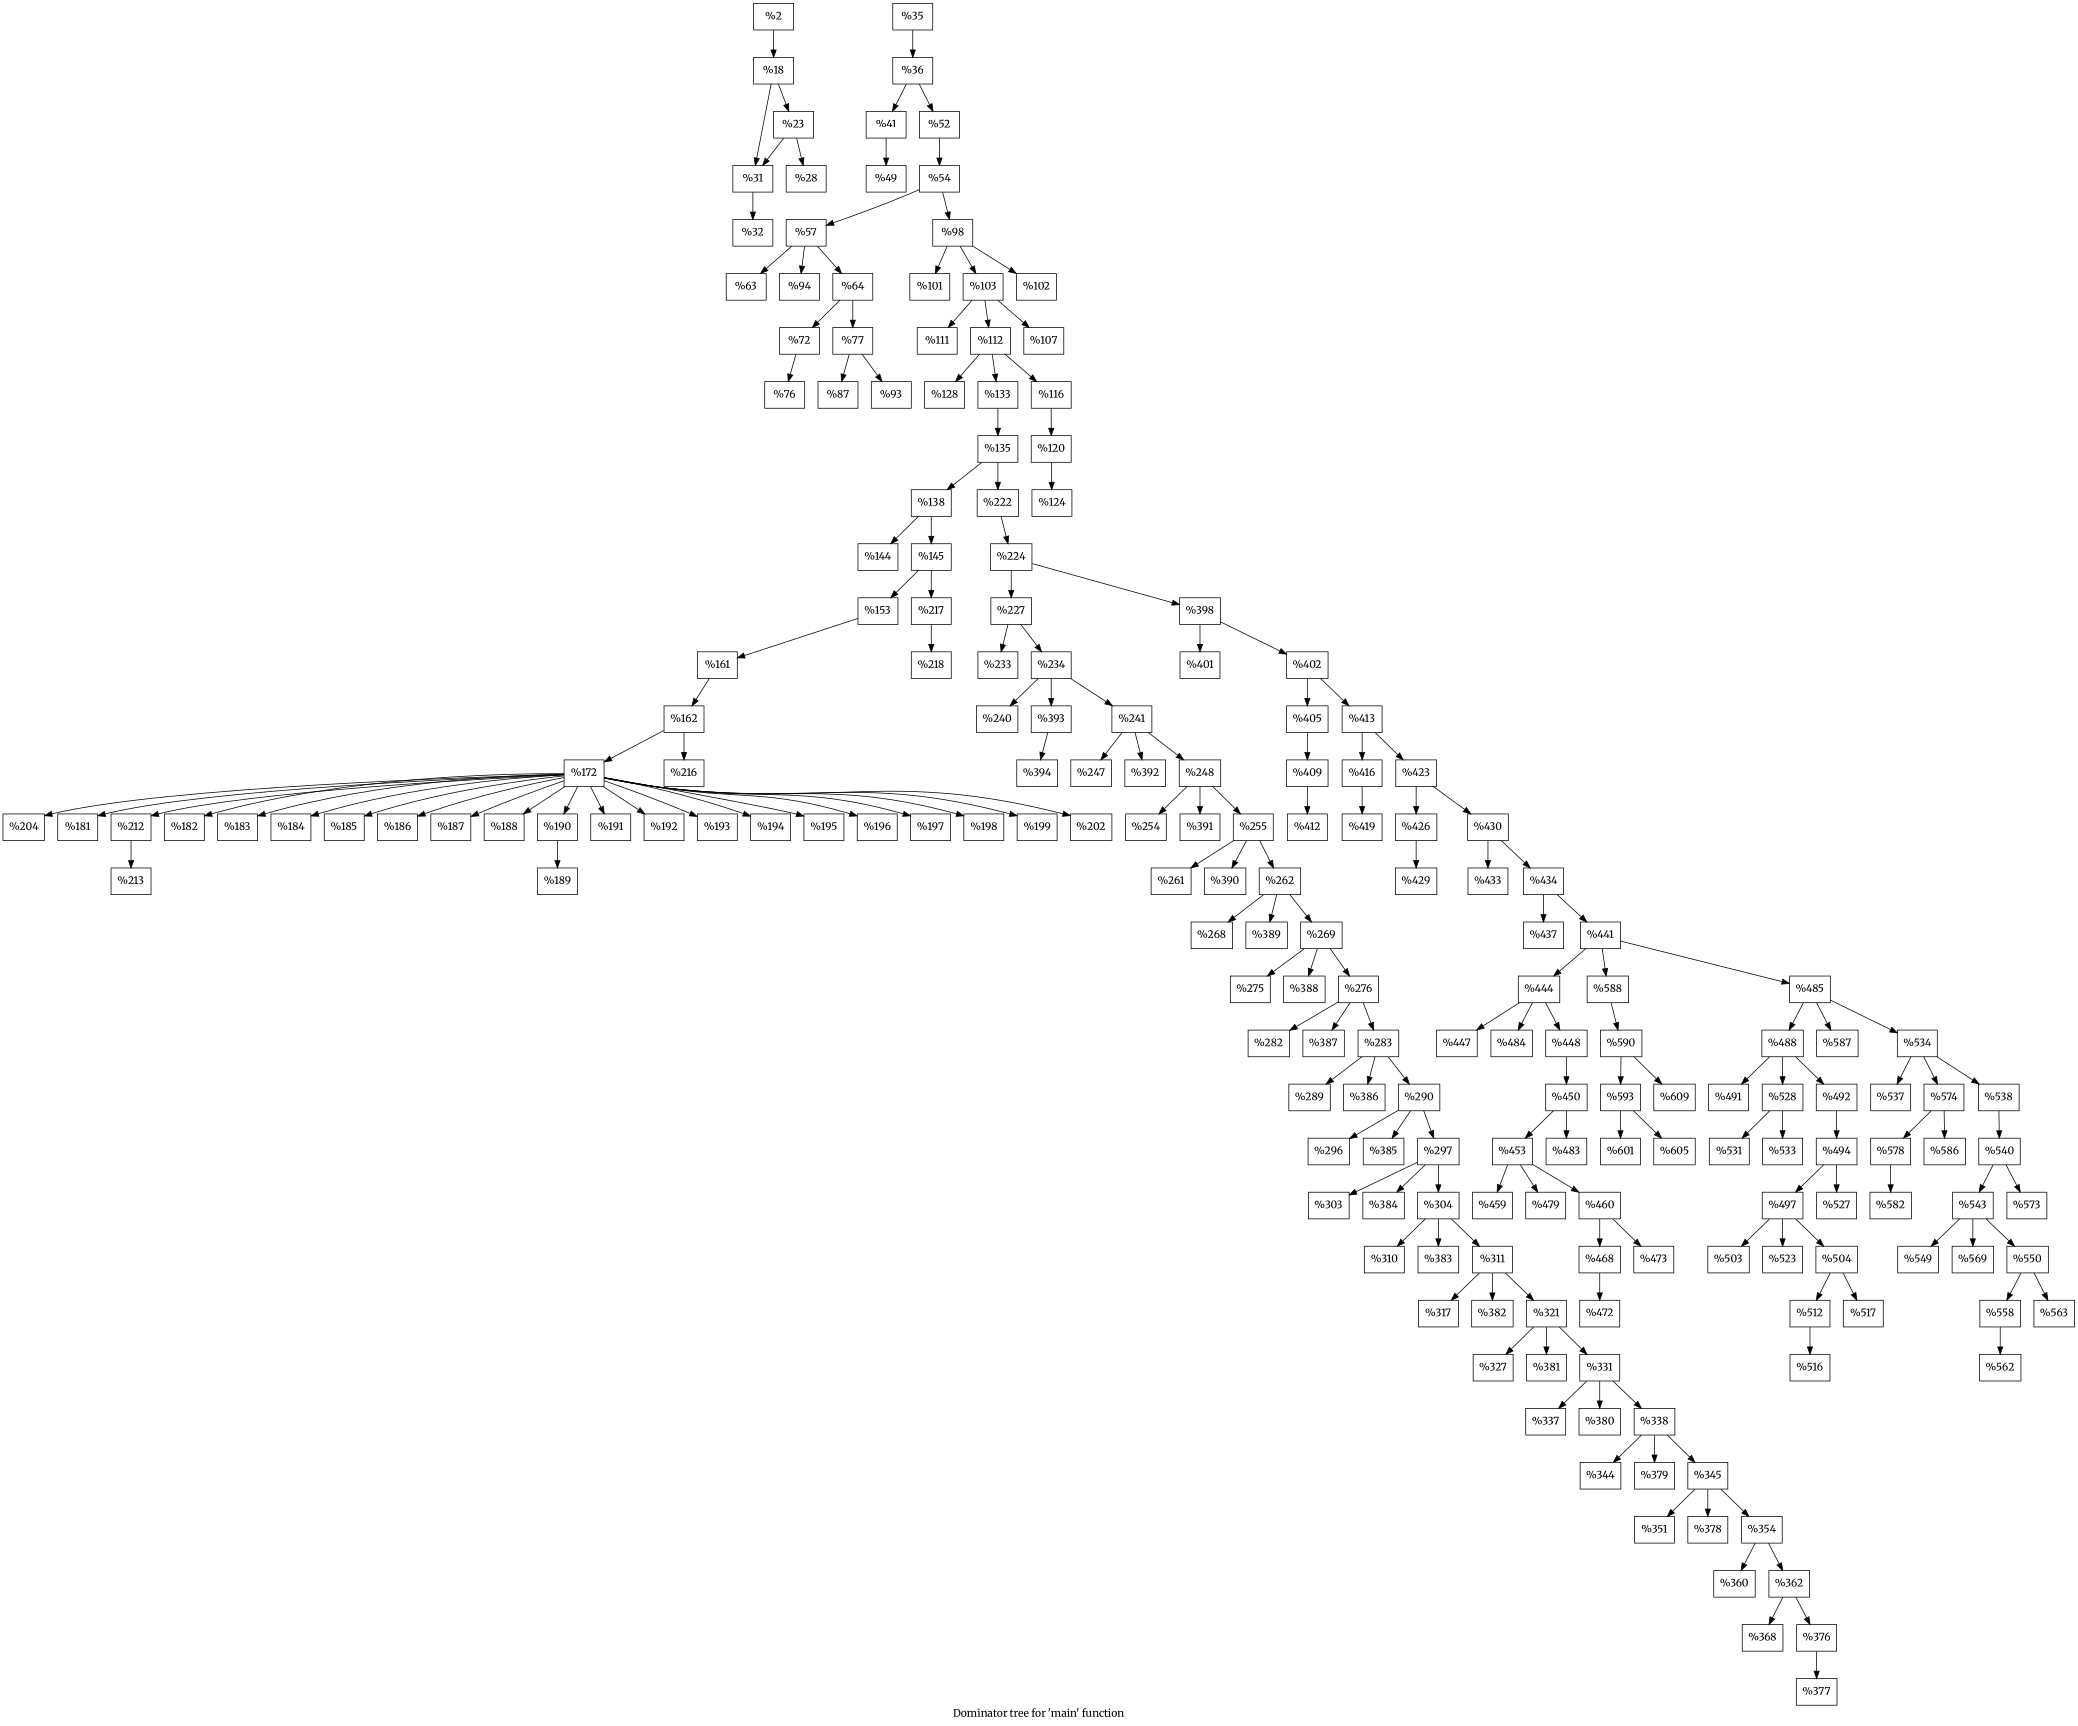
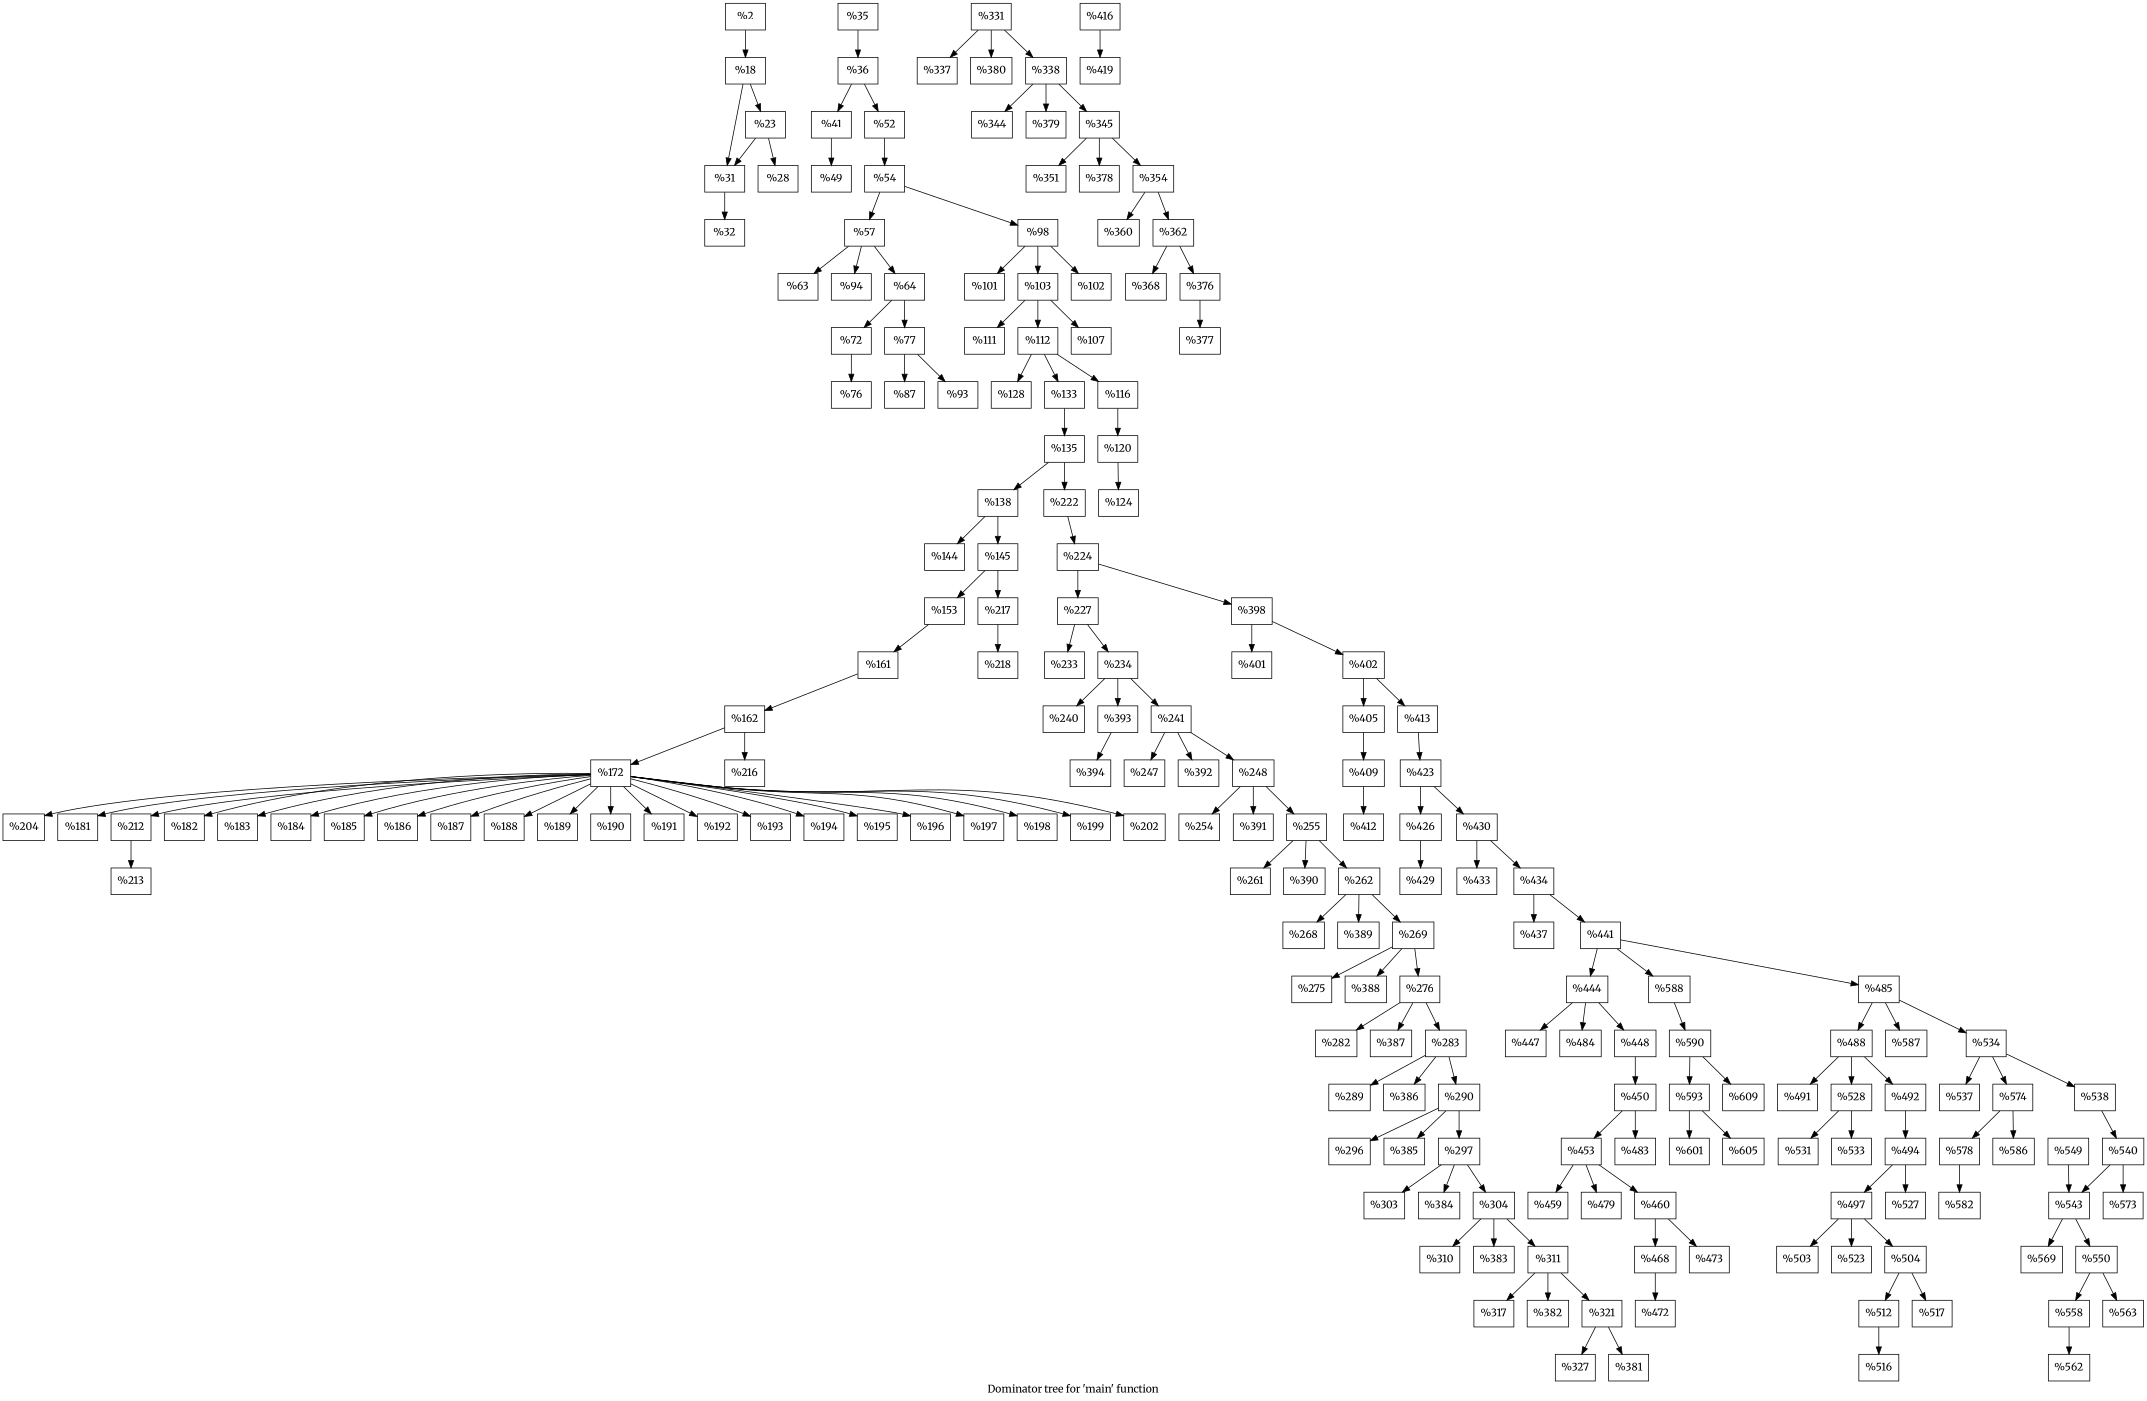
(1362, 743) -> none
(557, 851) -> (587, 798)
(1948, 1230) -> (2069, 1175)
(1570, 1338) -> none
